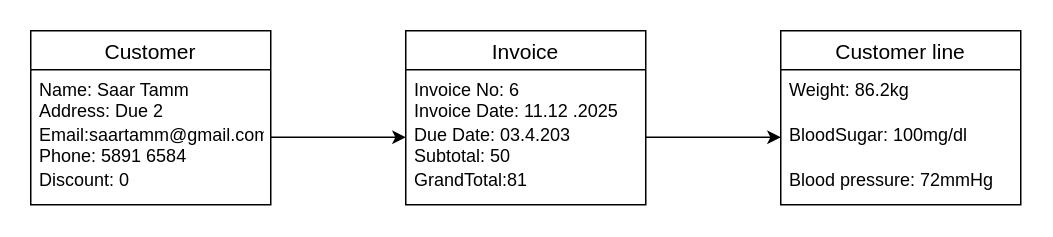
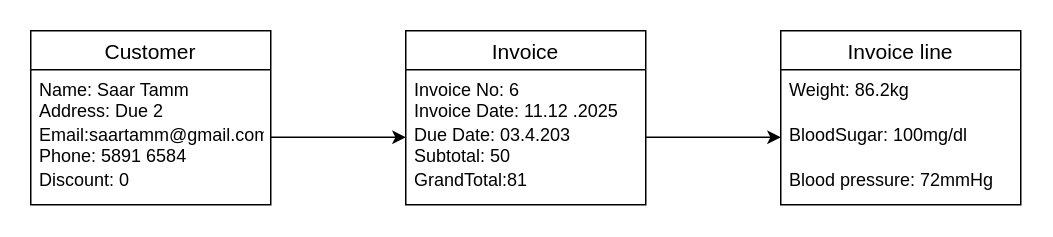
(900, 52) -> (900, 52)
